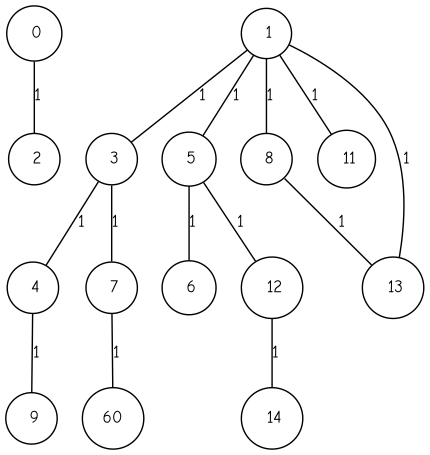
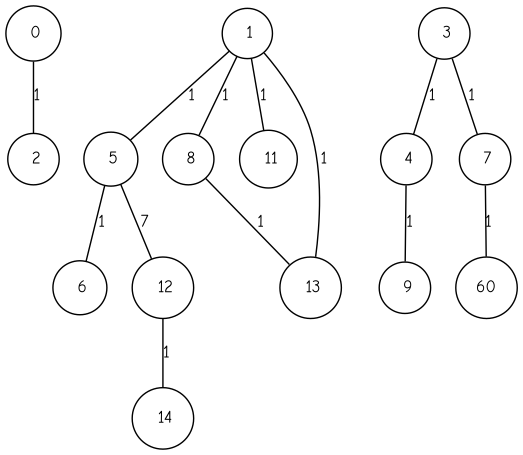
(189, 96) -> none
(240, 222) -> (145, 222)
